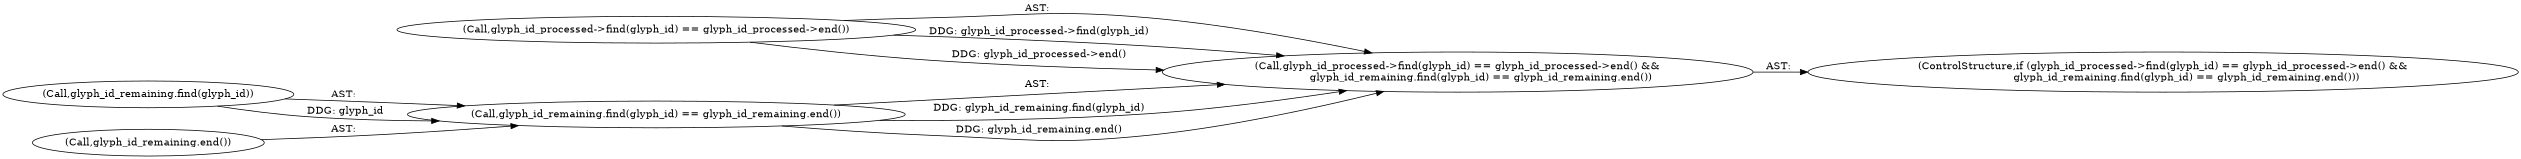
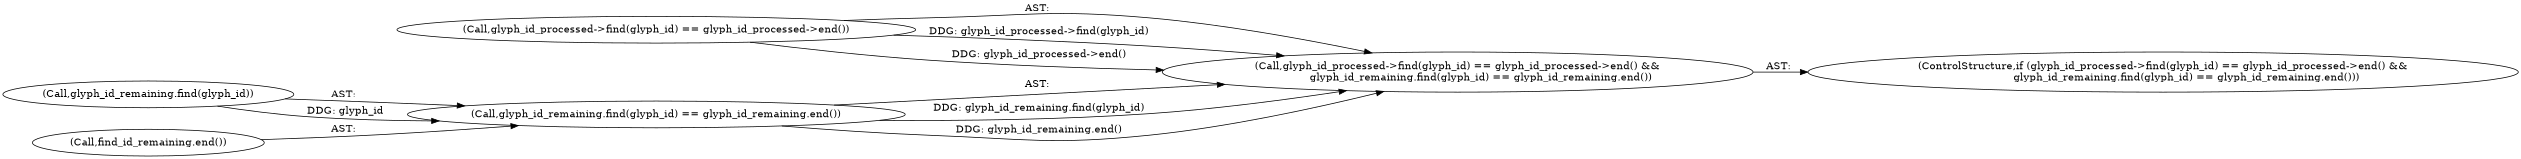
(148, 143) -> (148, 143)
